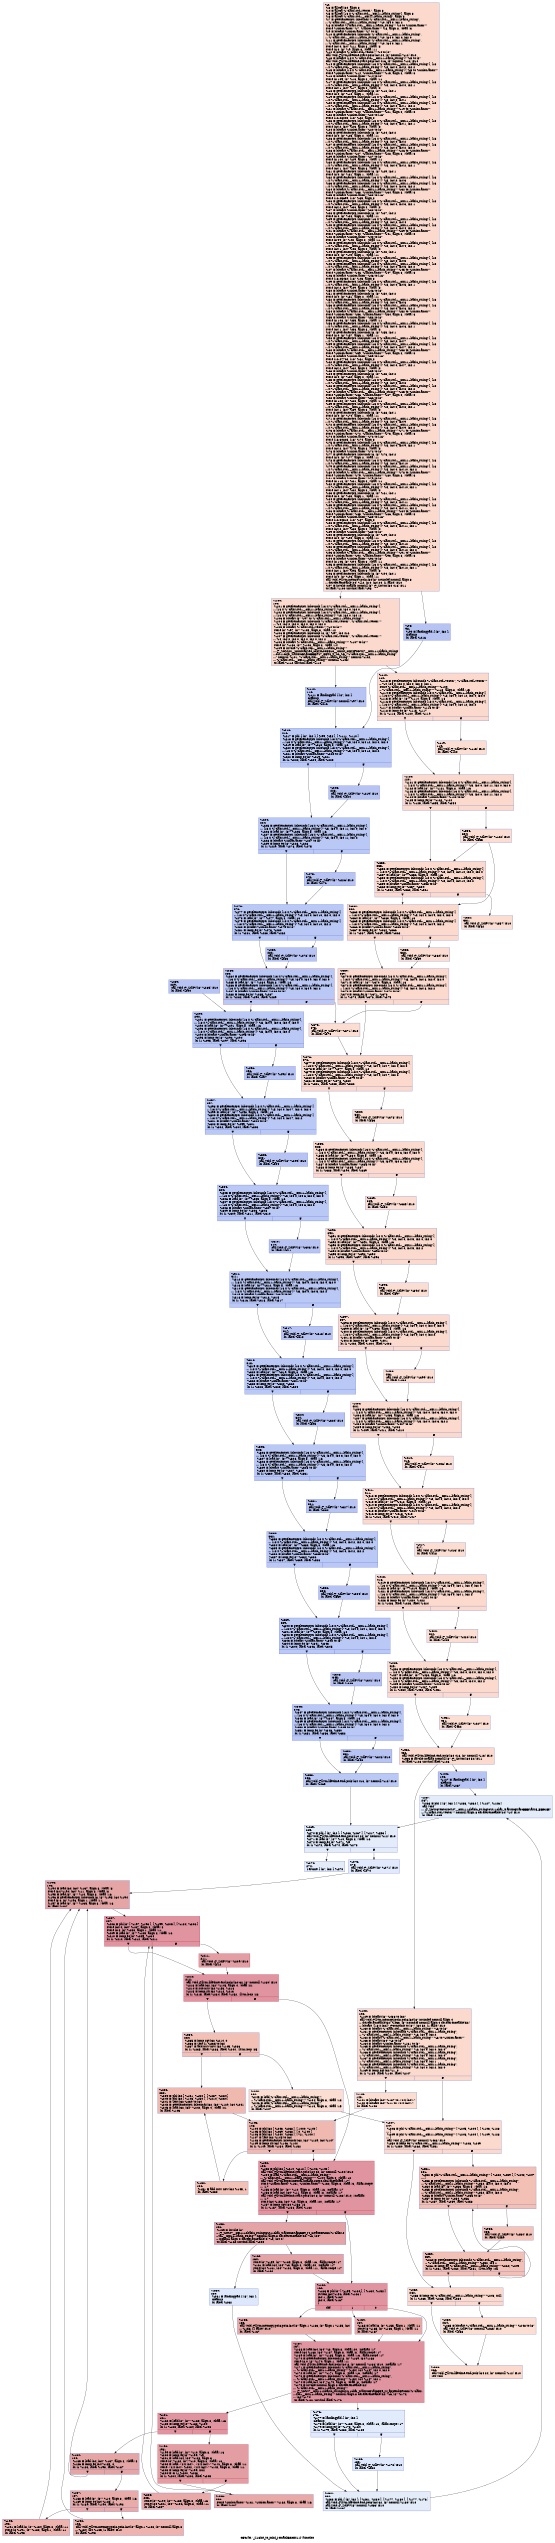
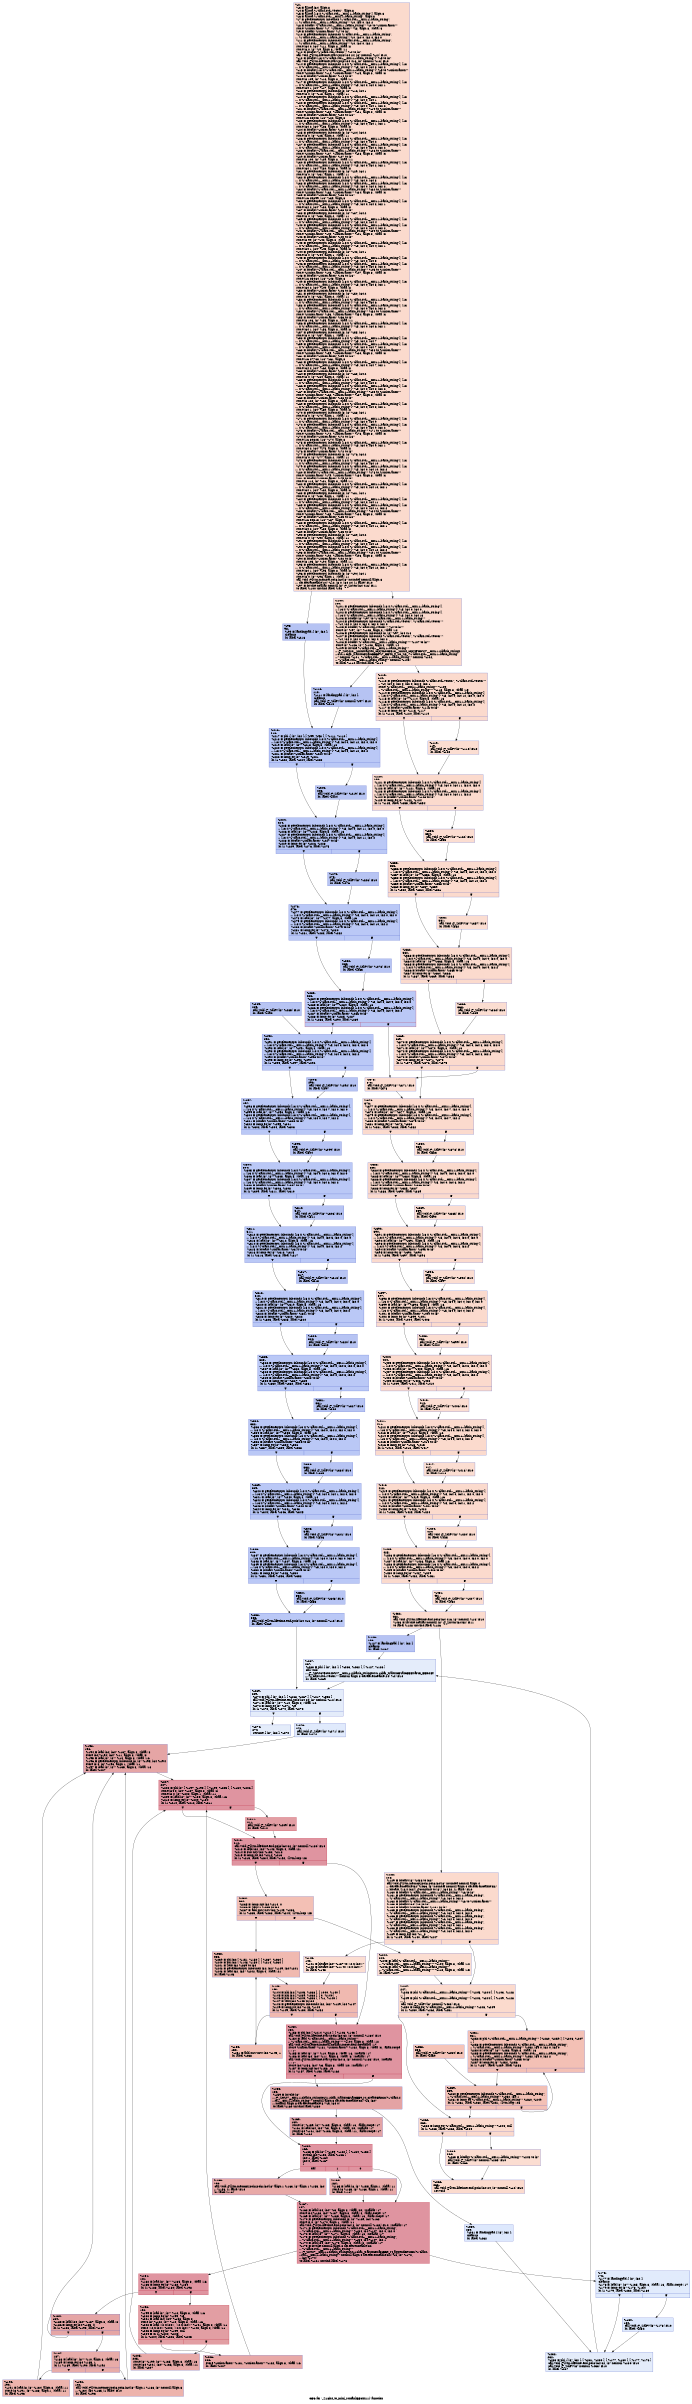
(493, 885) -> (460, 937)
(507, 2217) -> none
